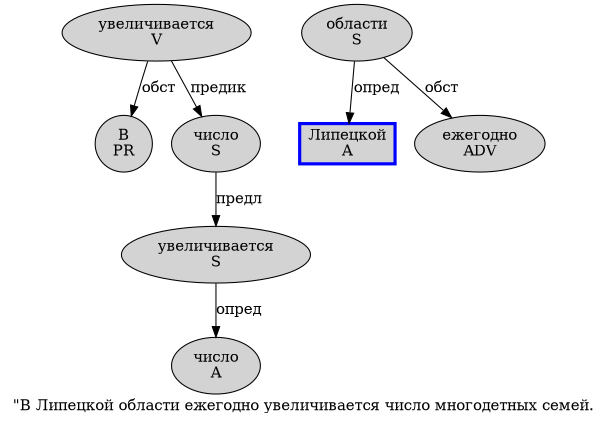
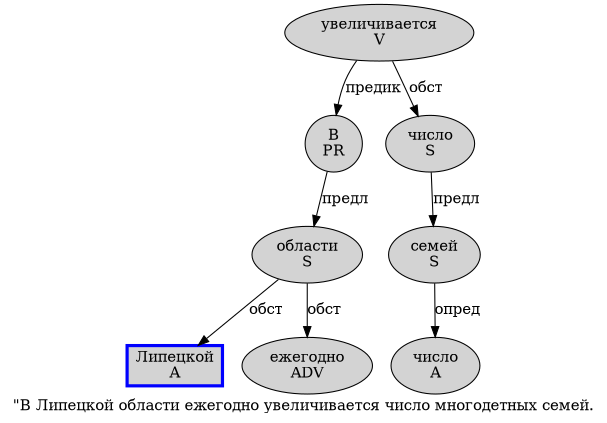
(159, 88) -> (373, 88)
(219, 88) -> (426, 88)
(377, 88) -> (266, 310)
none -> (322, 194)
(216, 255) -> (434, 255)
